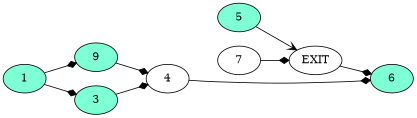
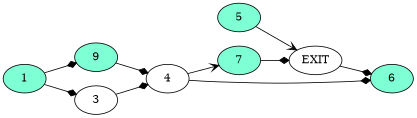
(239, 60) -> (239, 60)
none -> (200, 71)
(96, 100) -> (96, 100)
